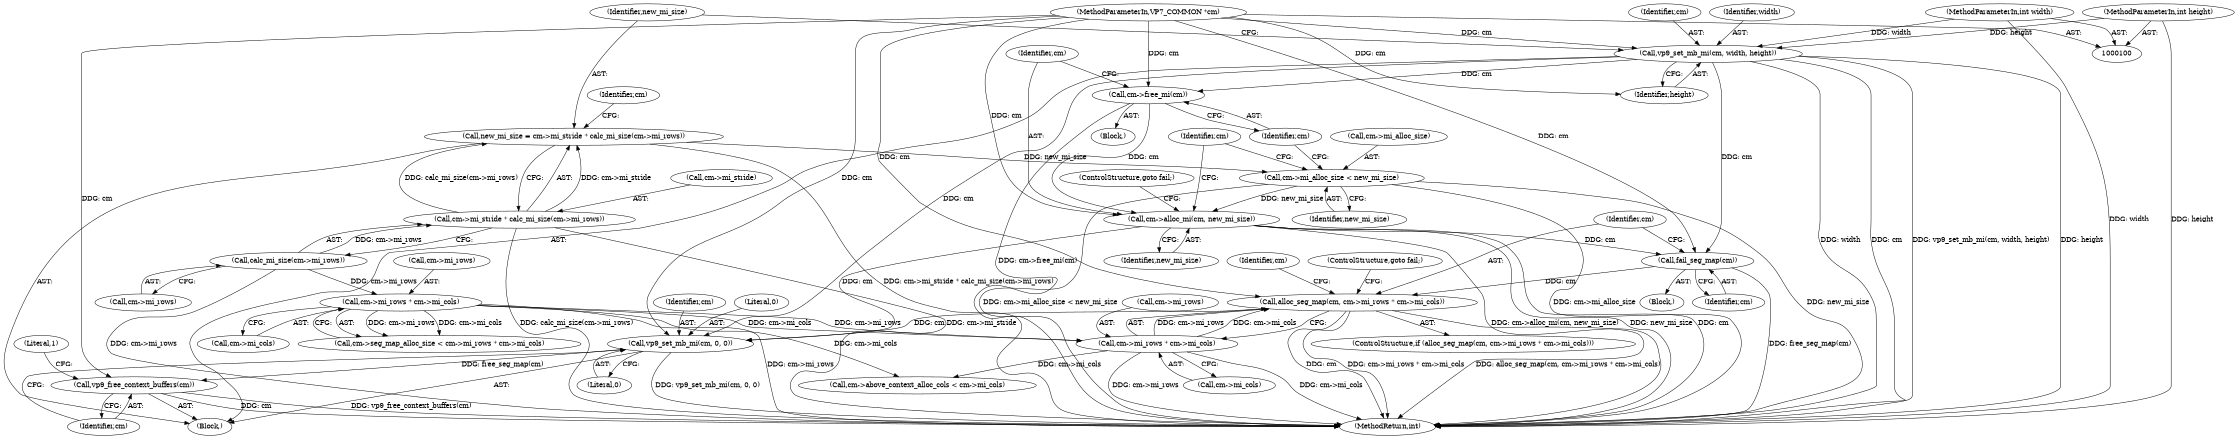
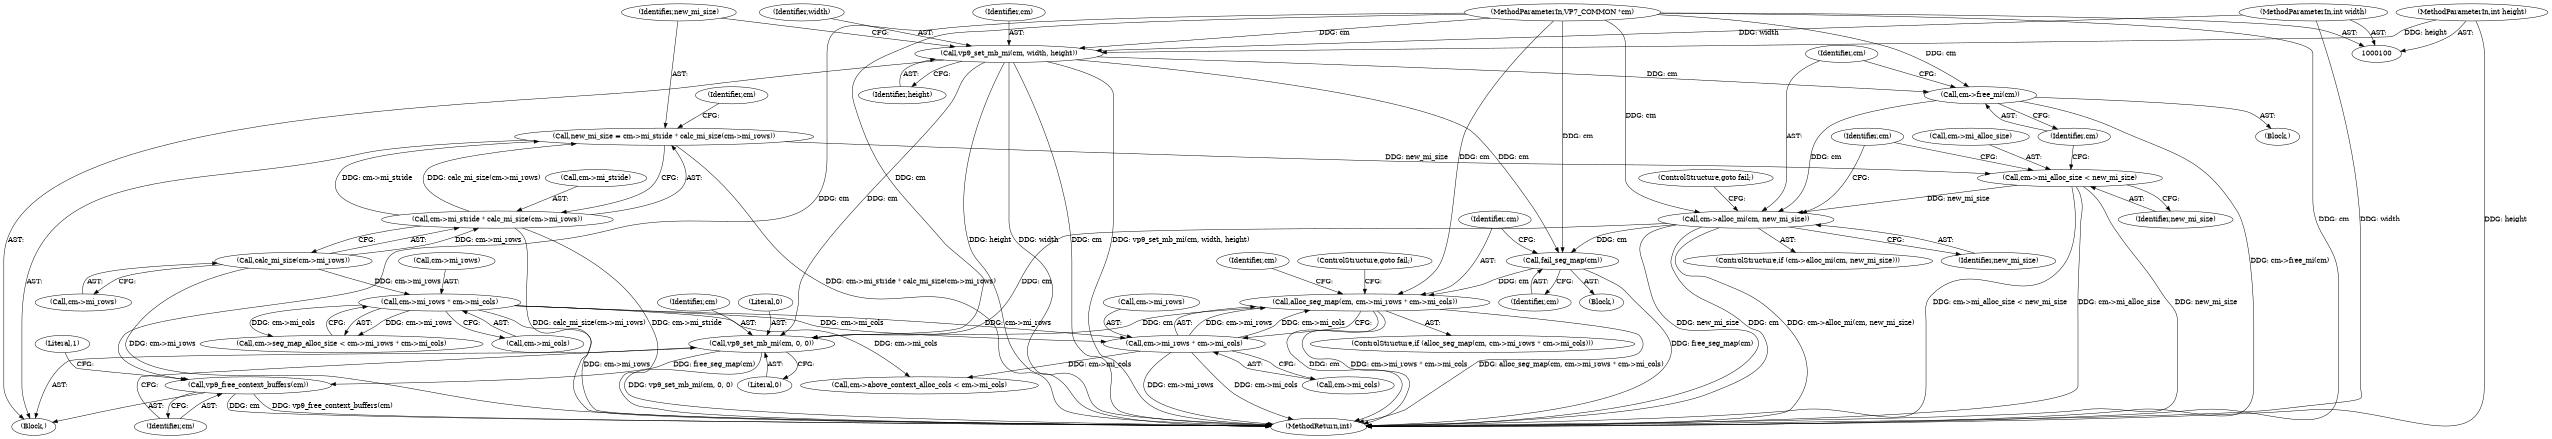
(1416, 83) -> (2339, 383)
none -> (1808, 261)
